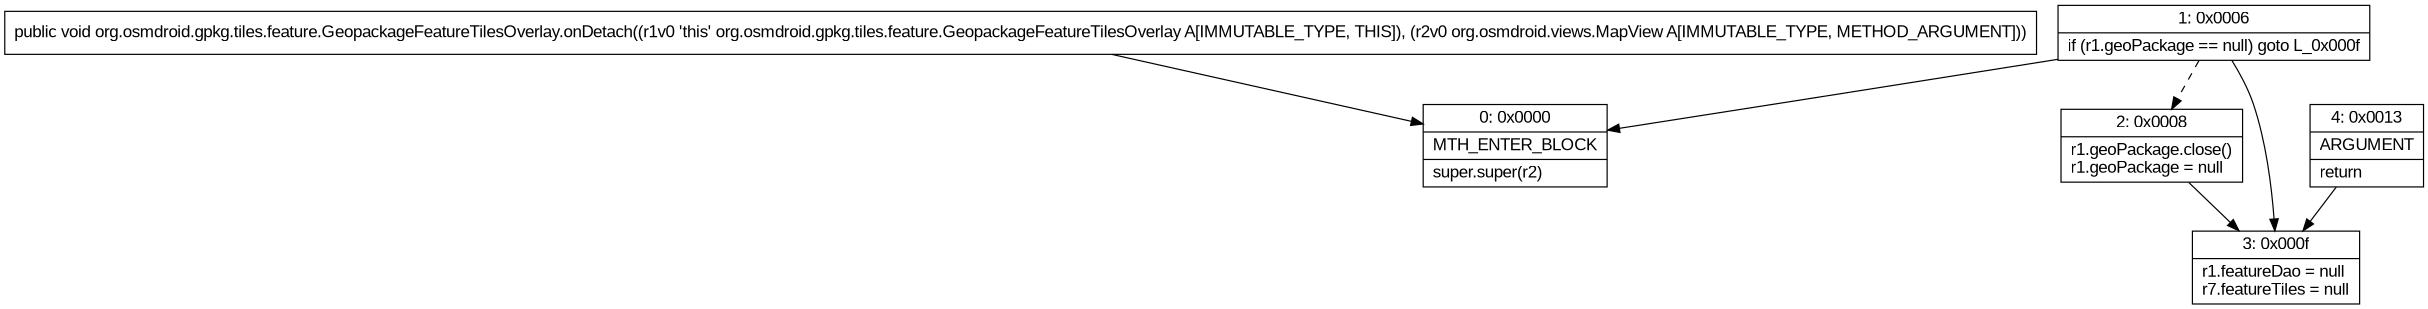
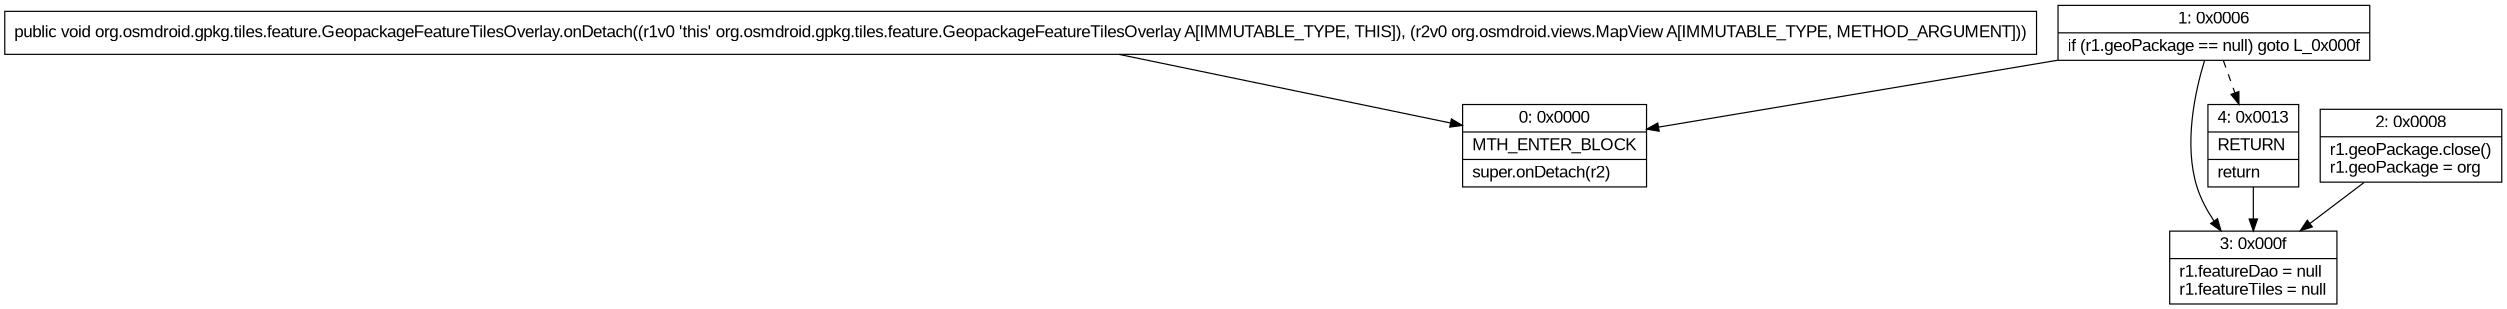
(2188, 80) -> (2229, 77)
(2367, 145) -> (2252, 145)
(2147, 168) -> (2406, 168)
(1488, 173) -> (1541, 173)
(2276, 290) -> (2253, 290)
